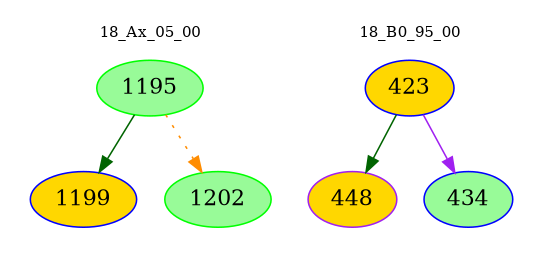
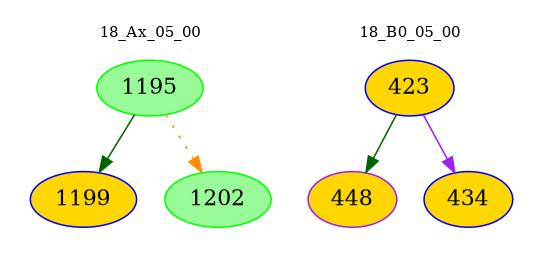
(410, 33) -> (410, 33)
(468, 199) -> (468, 199)
